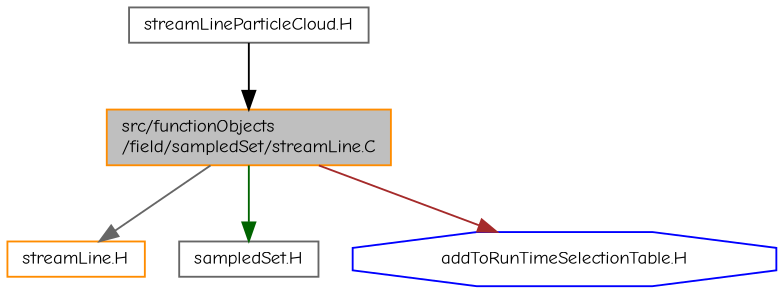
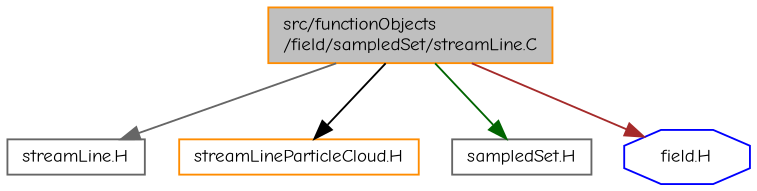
(249, 25) -> (299, 157)
(249, 67) -> (357, 94)
(76, 259) -> (76, 157)
(565, 259) -> (687, 157)
